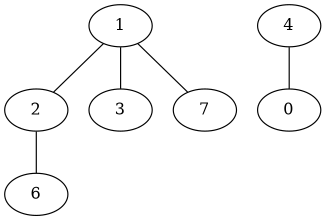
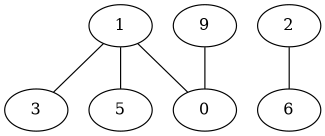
(289, 26) -> (205, 26)
(79, 68) -> (163, 68)
(205, 110) -> (121, 110)
